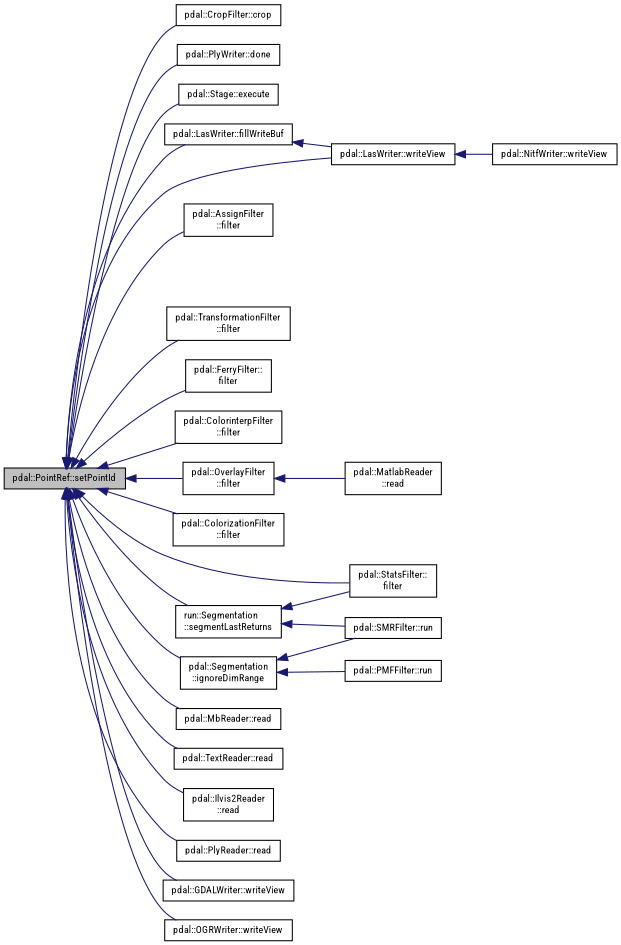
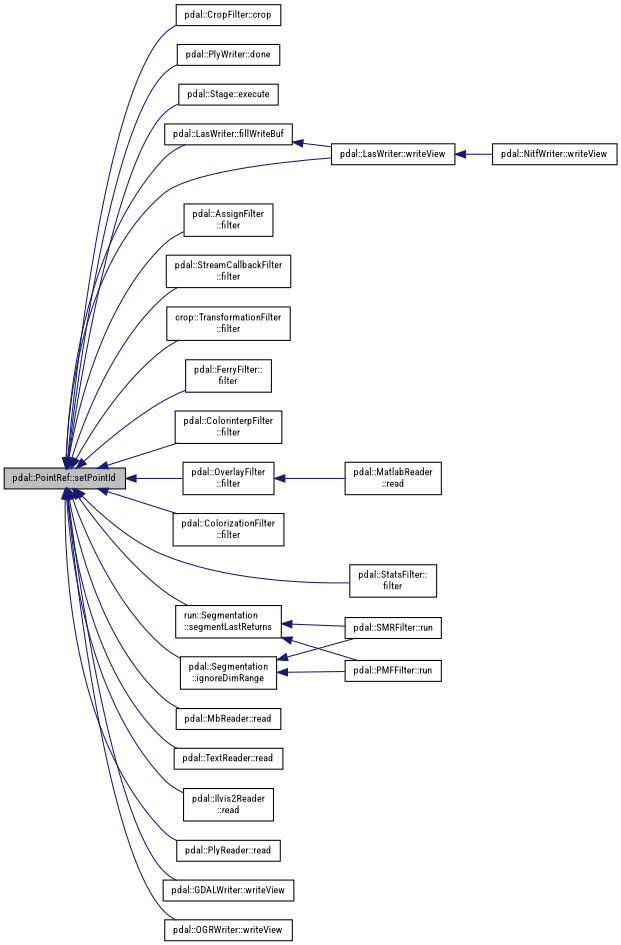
none -> (229, 271)
(229, 324) -> (229, 324)
(321, 599) -> (330, 652)
